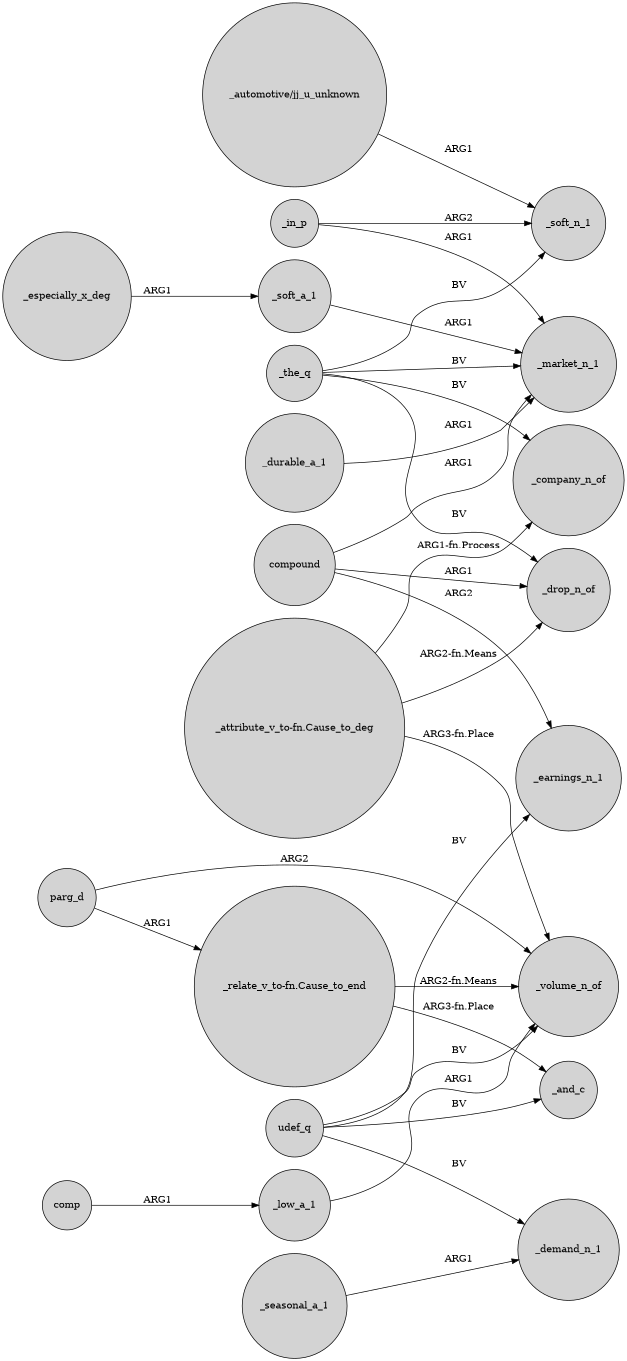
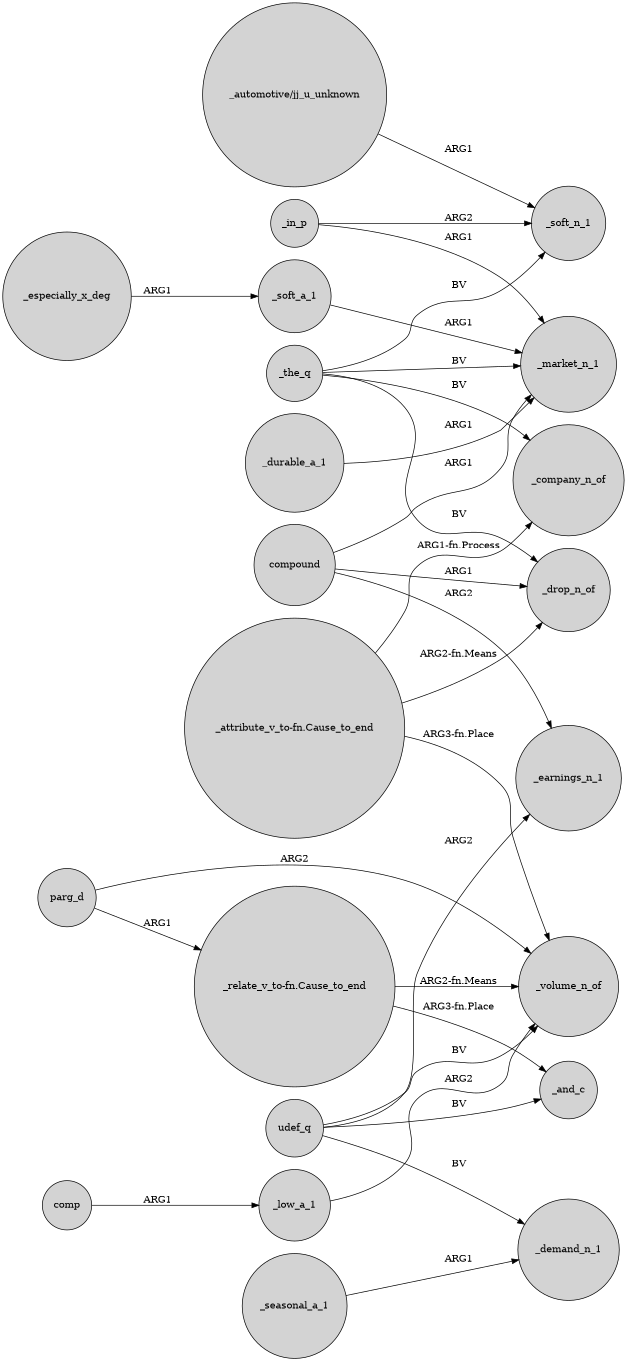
(295, 728) -> (295, 728)
(459, 841) -> (459, 841)
(459, 1079) -> (459, 1079)
